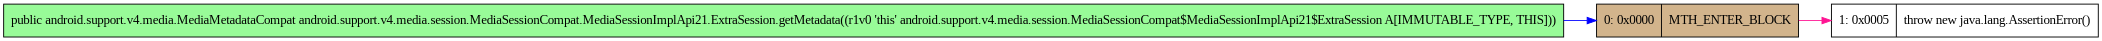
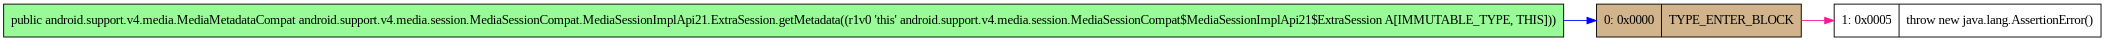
(1730, 20) -> (1731, 20)
